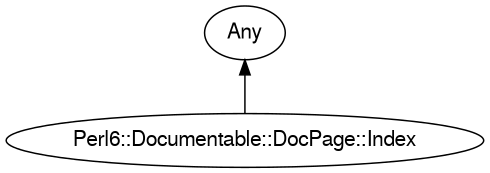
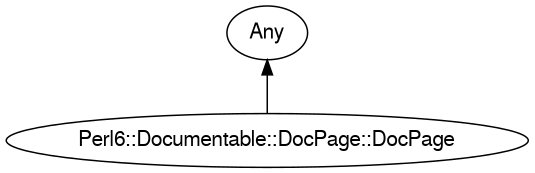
(245, 140) -> (267, 140)
